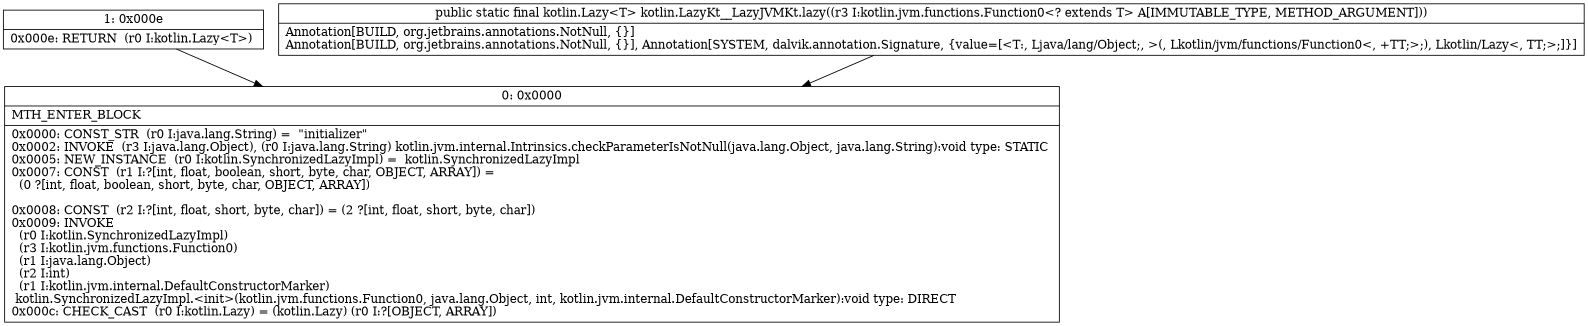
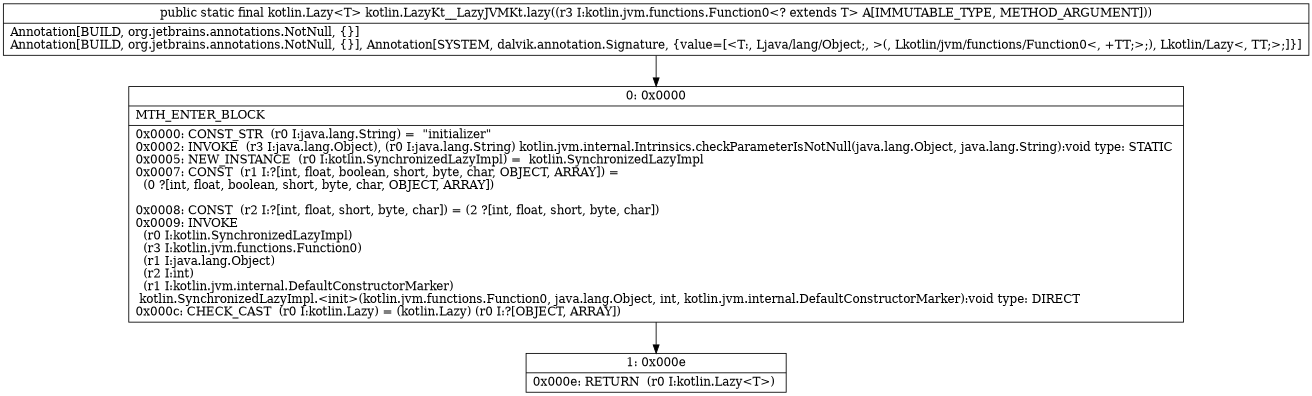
(216, 66) -> (656, 333)
